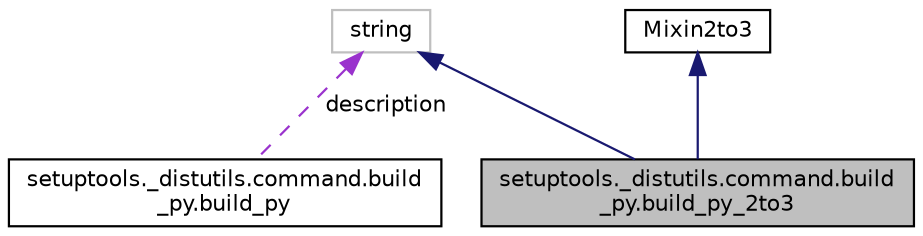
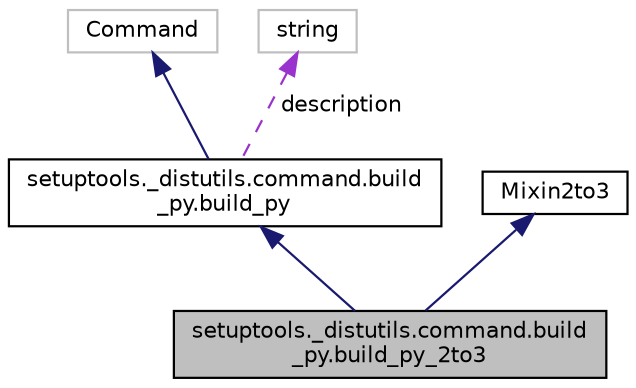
none -> (143, 31)
(537, 111) -> (316, 276)
